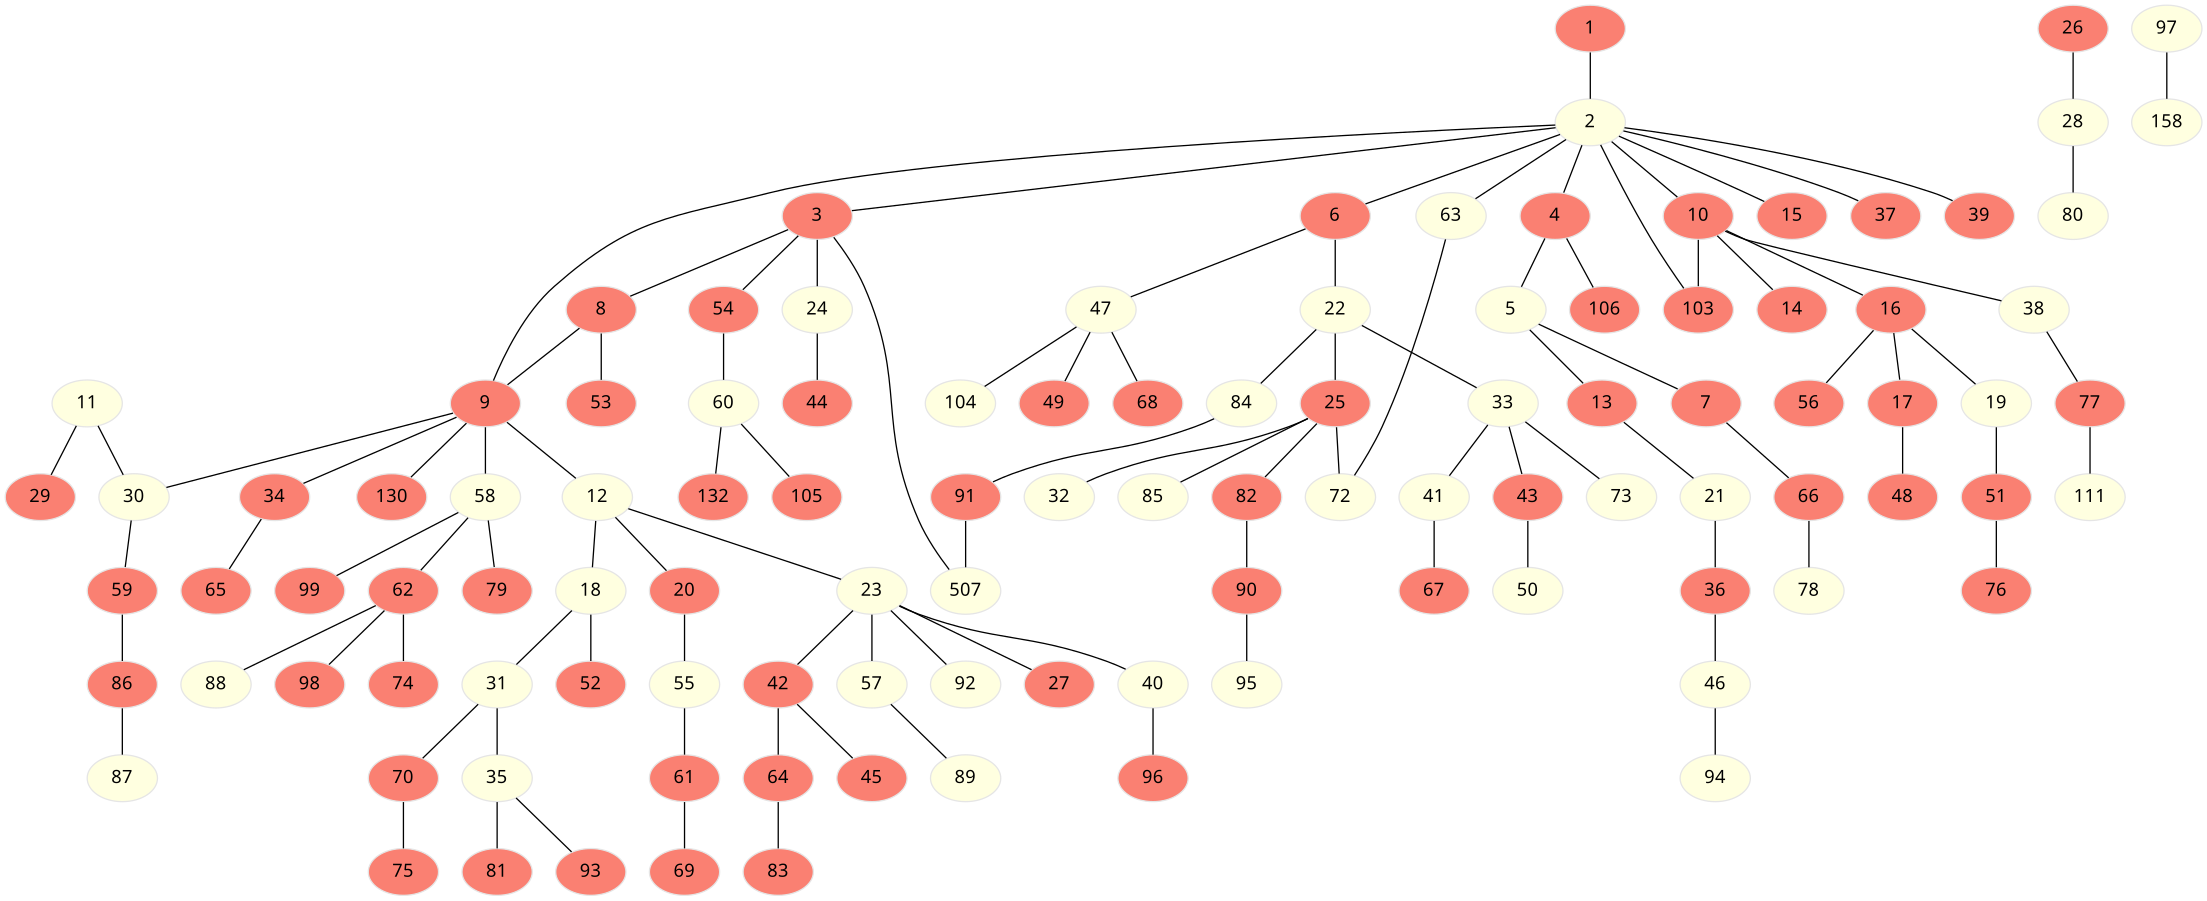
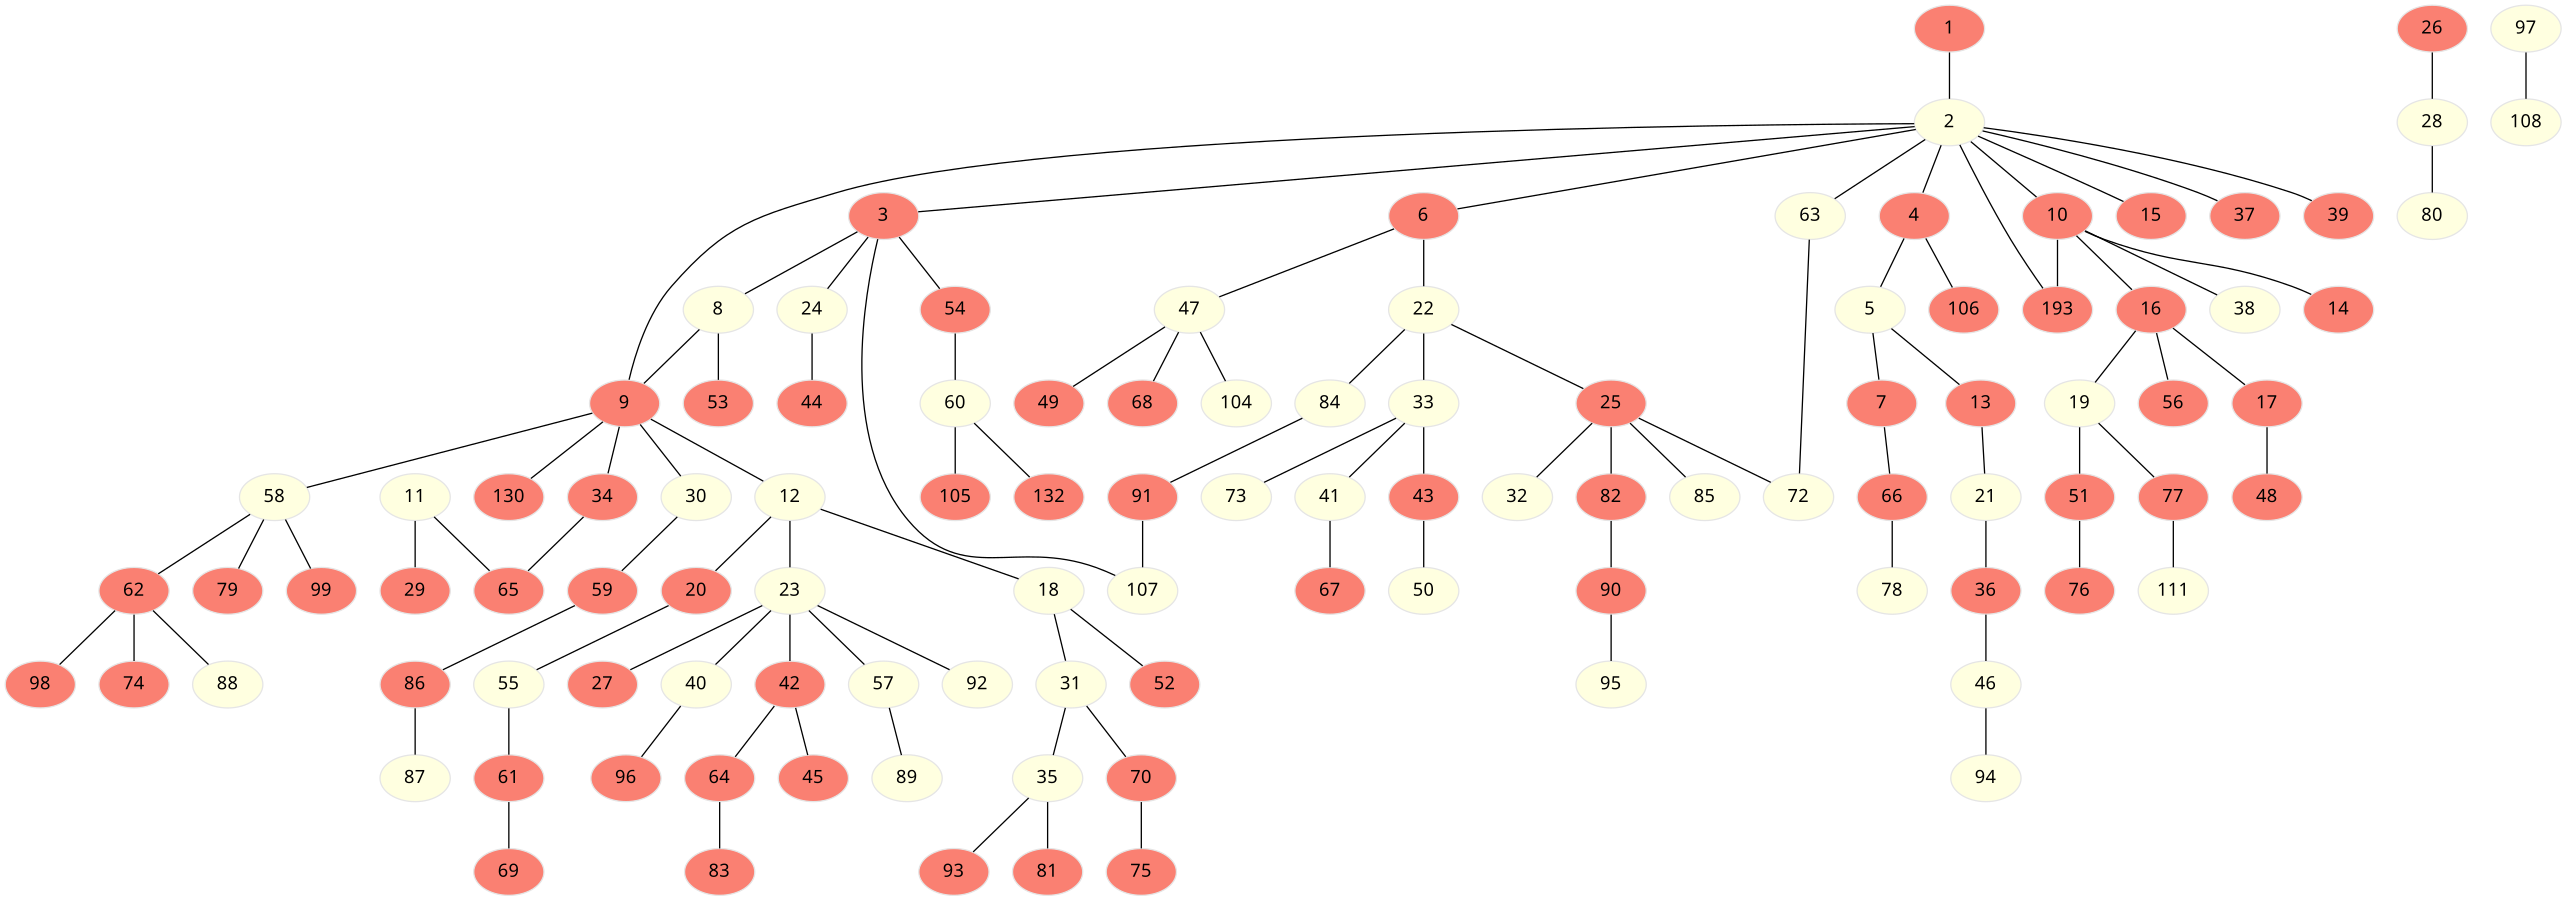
(2167, 122) -> (2526, 122)
(601, 310) -> (718, 310)
(1698, 310) -> (2057, 310)
(2062, 357) -> (2126, 450)
(111, 450) -> (462, 544)
(966, 591) -> (1143, 591)
